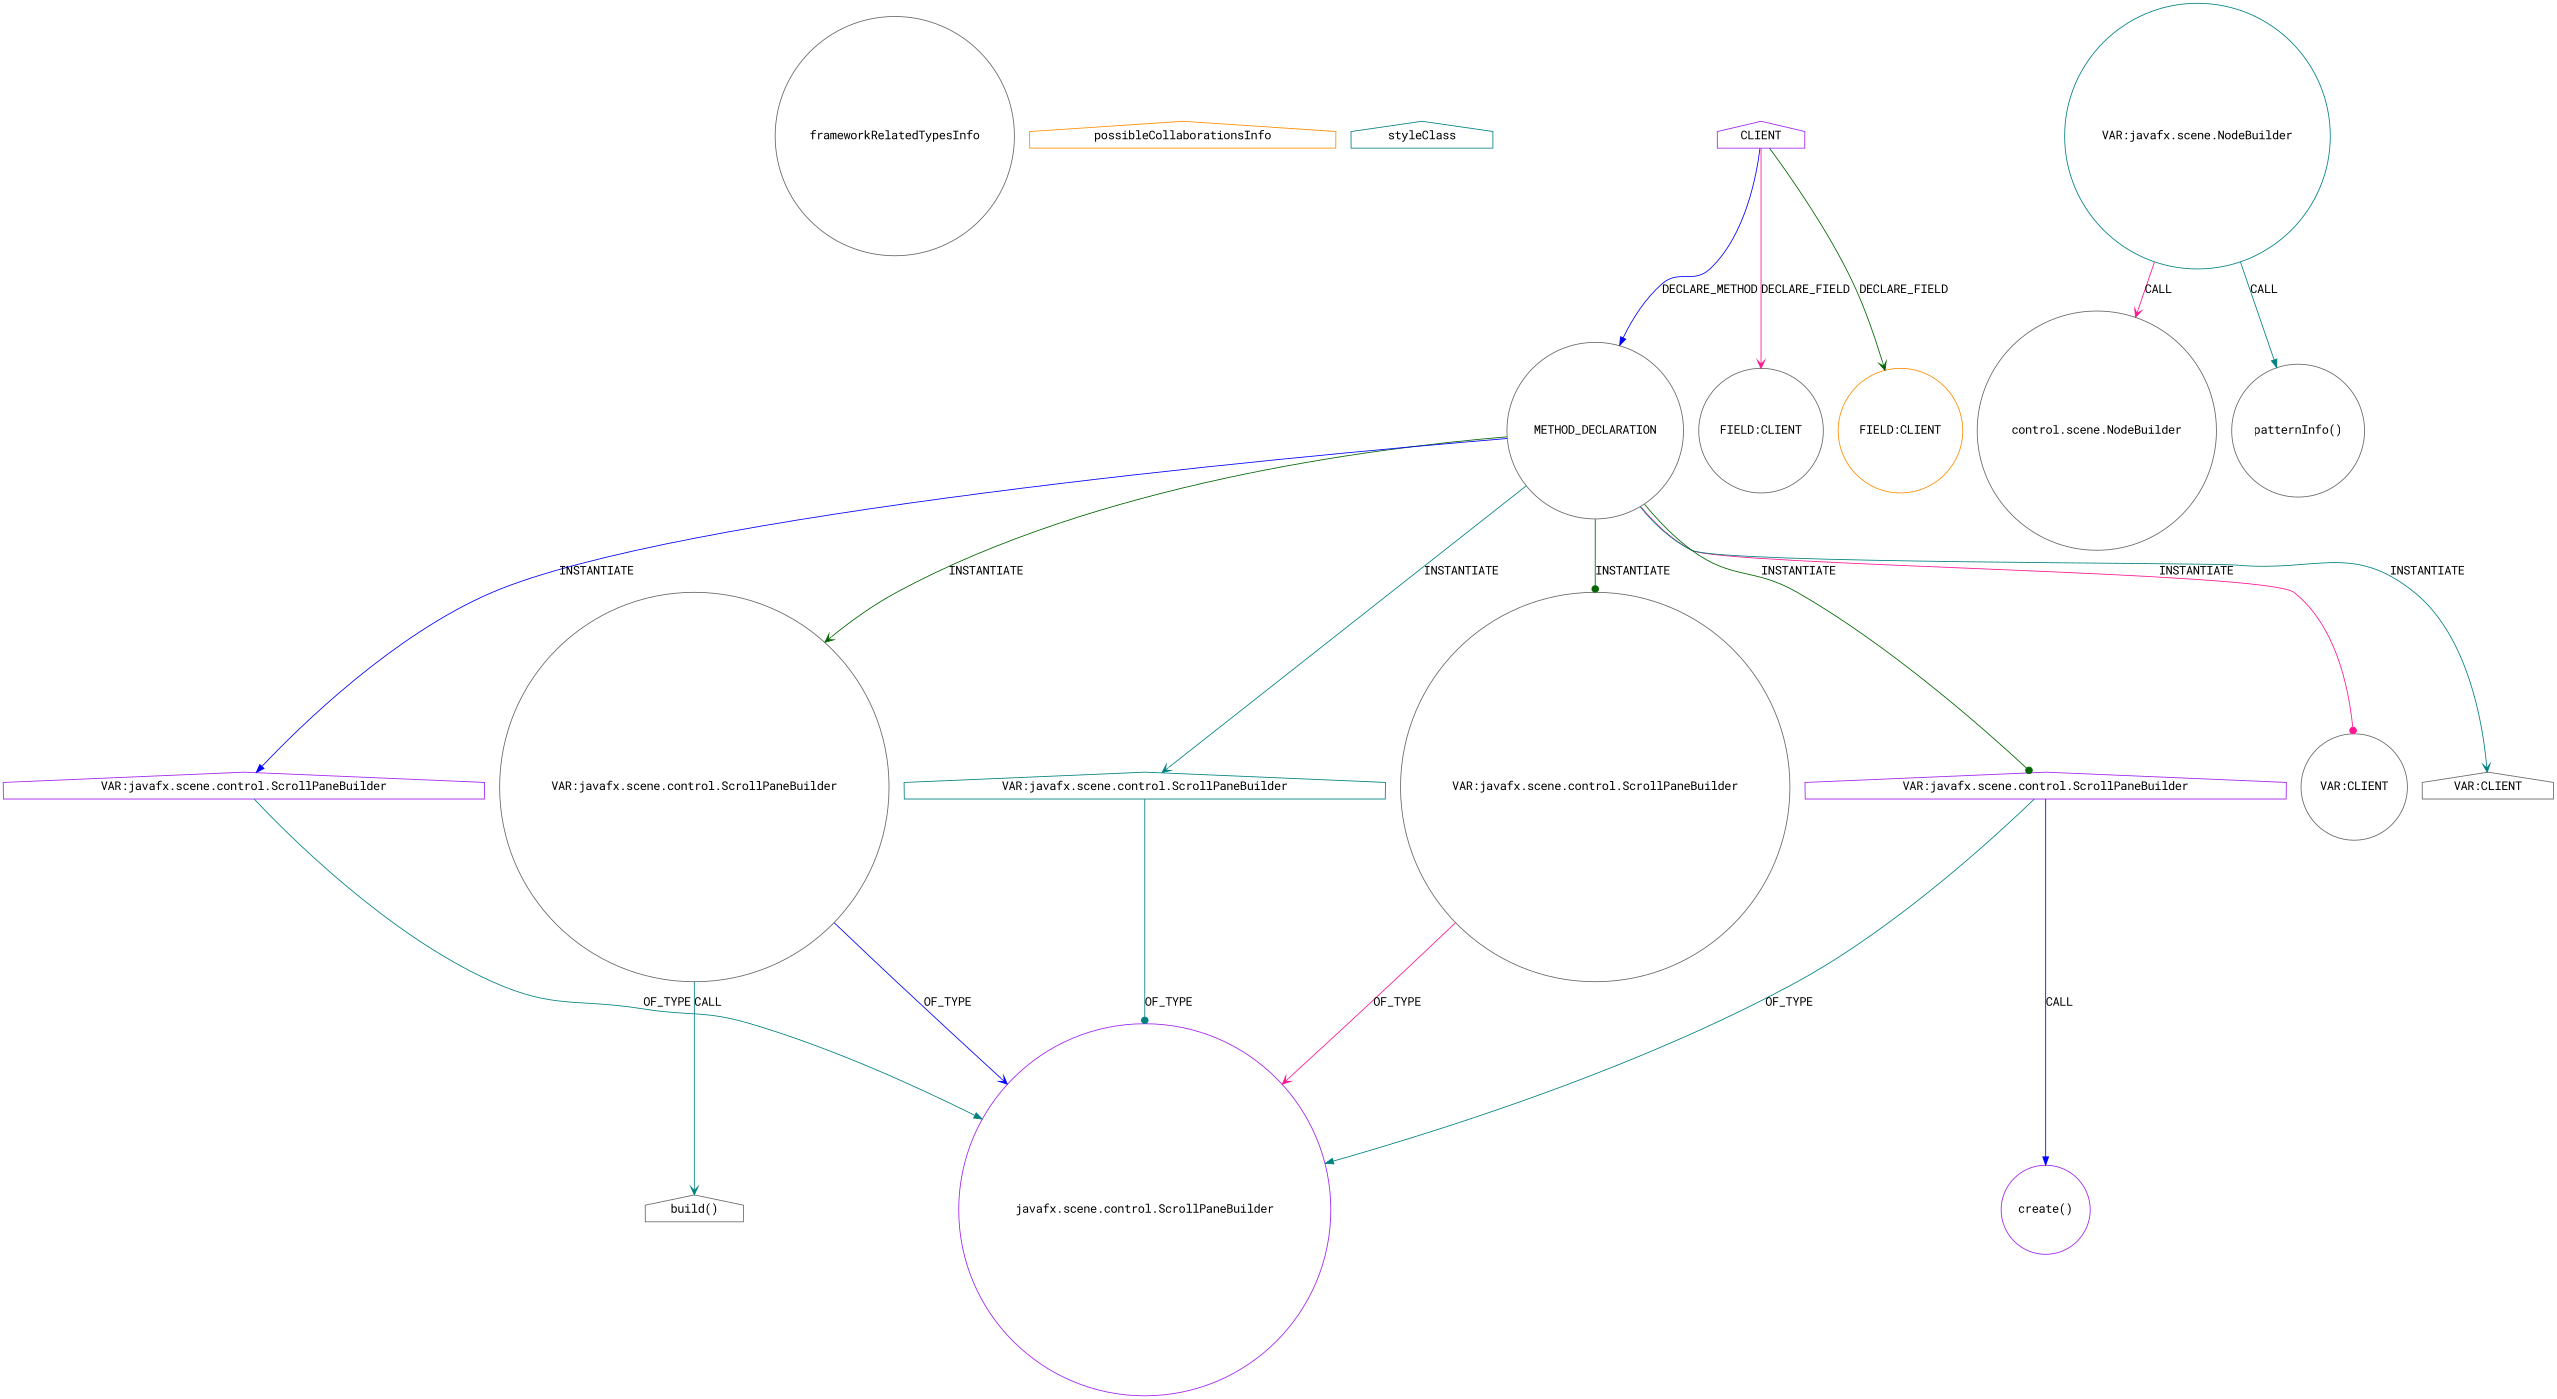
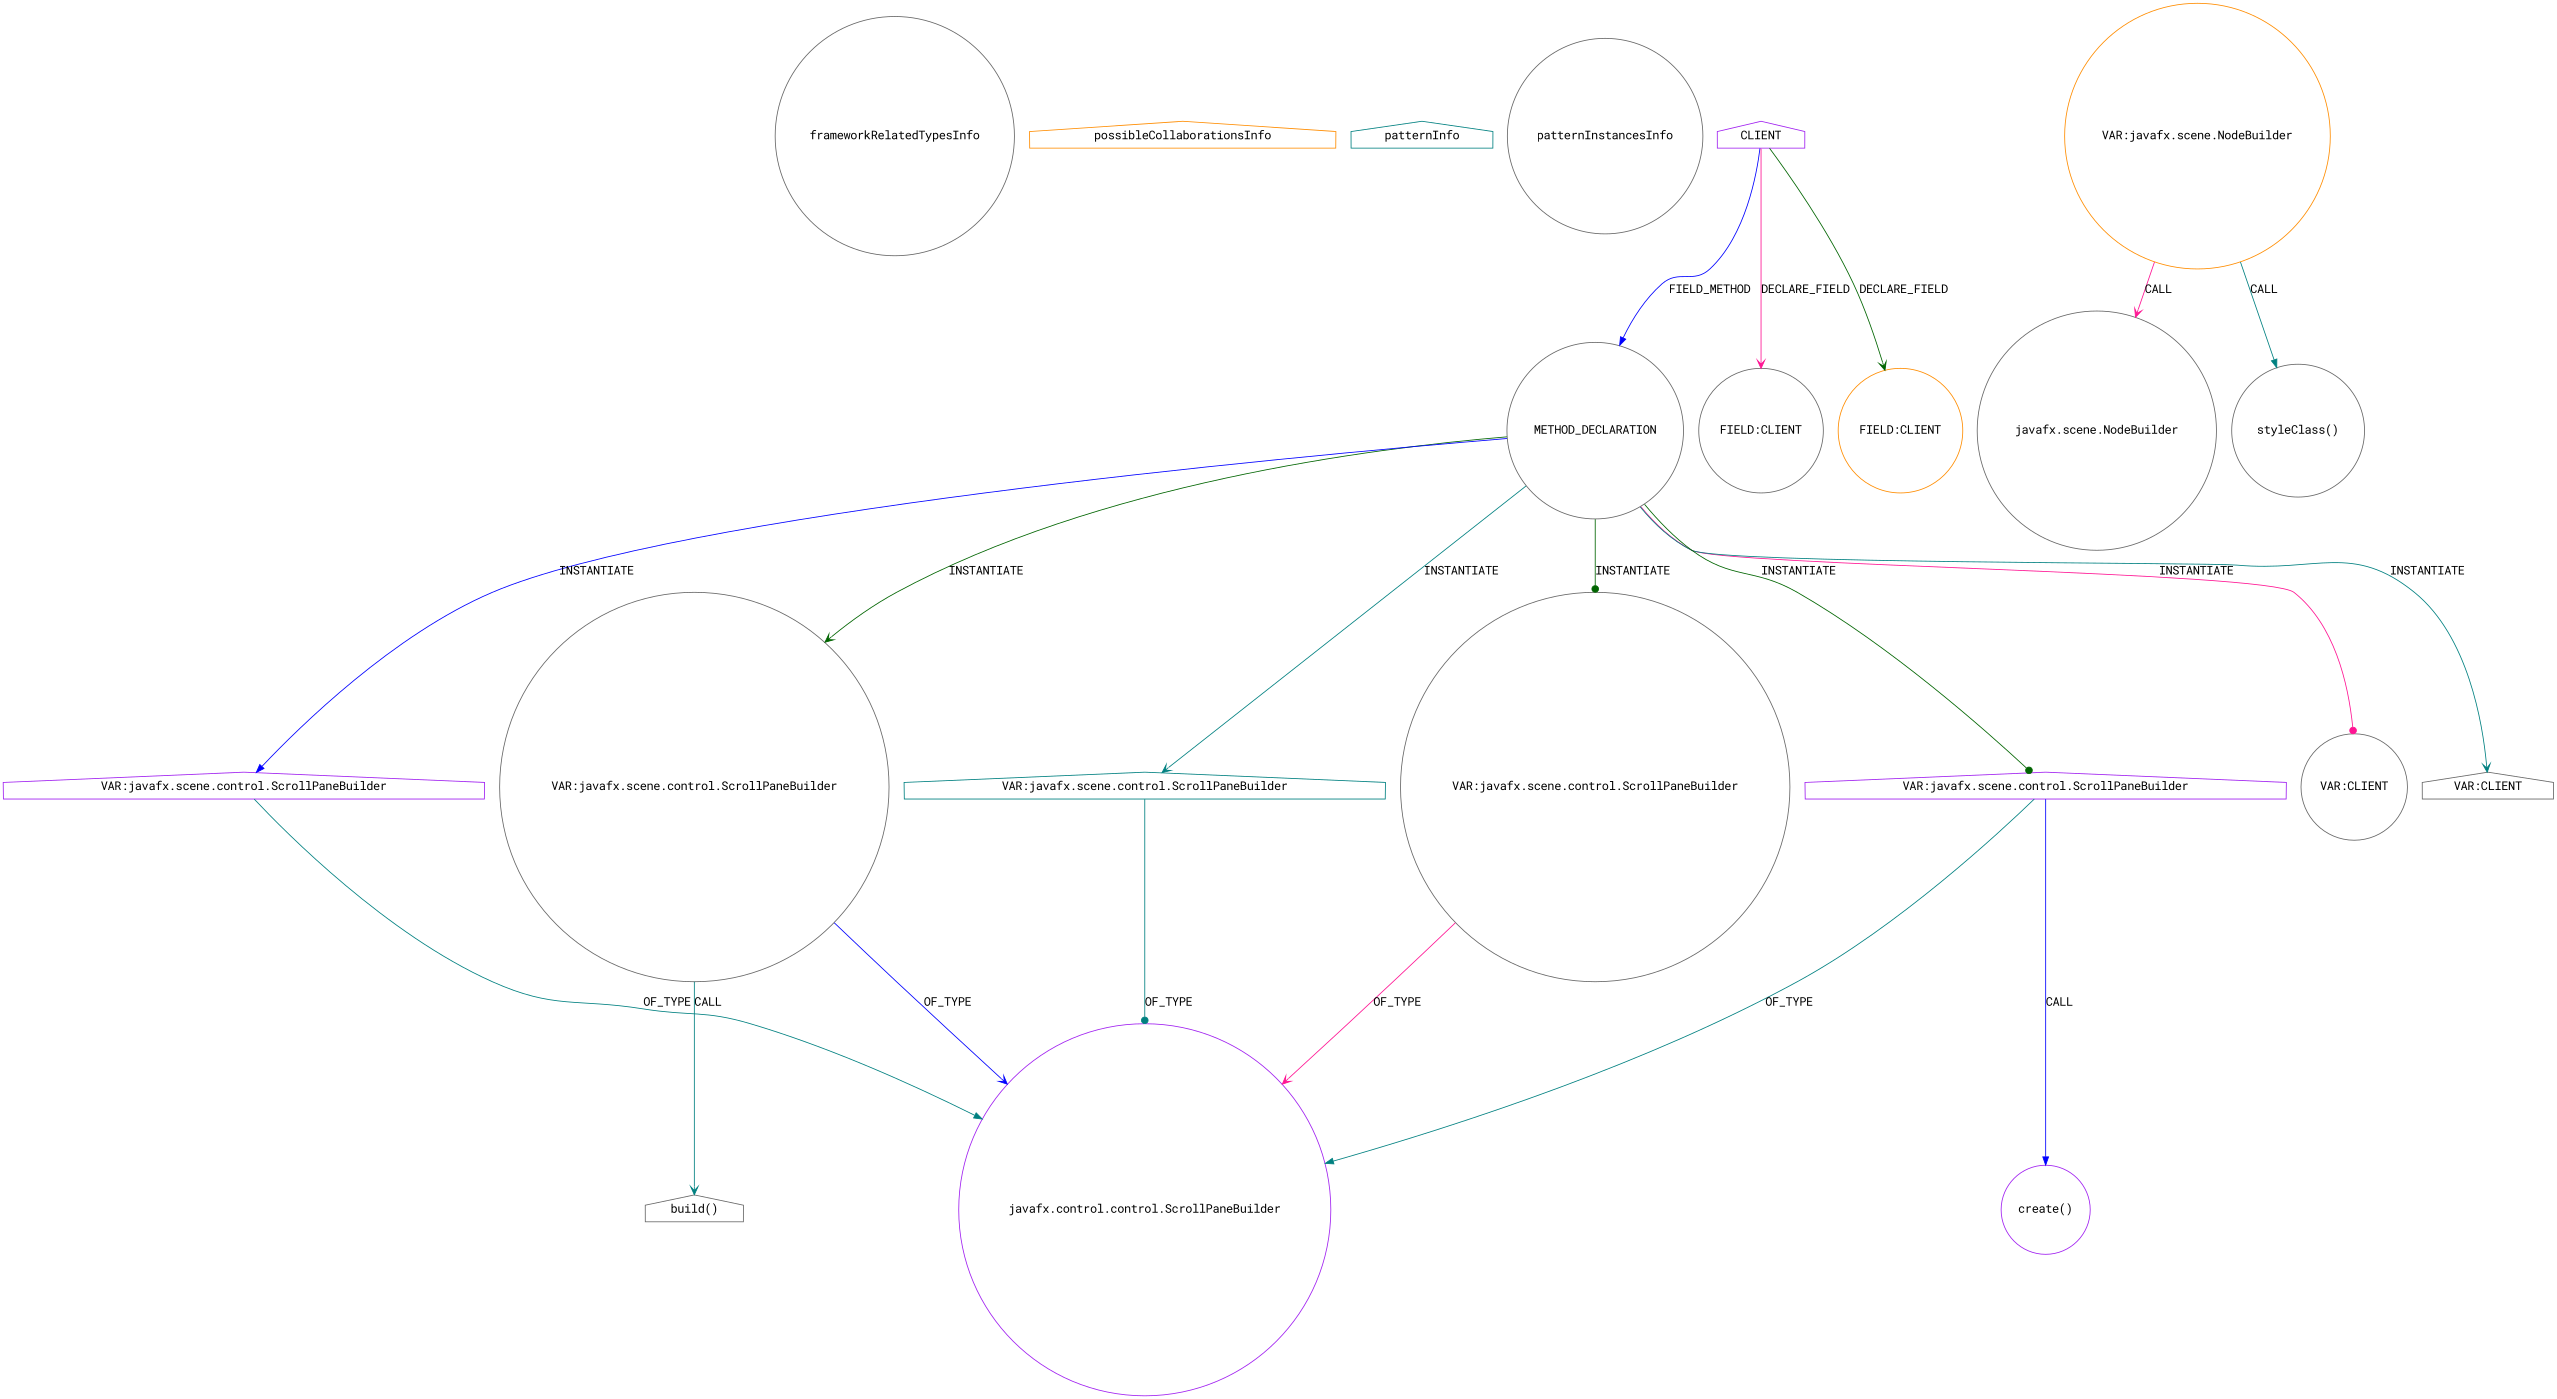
(1422, 136) -> (1422, 136)
none -> (1605, 136)
(2197, 136) -> (2197, 136)
(1710, 290) -> (1710, 290)
(2097, 431) -> (2097, 431)
(2298, 431) -> (2298, 431)
(1145, 1210) -> (1145, 1210)
